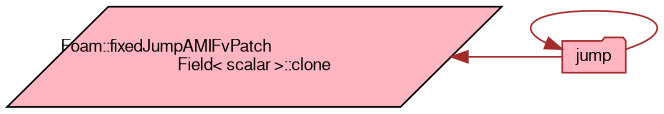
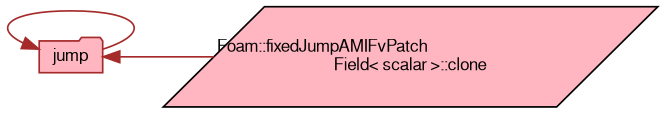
(515, 57) -> (167, 57)
